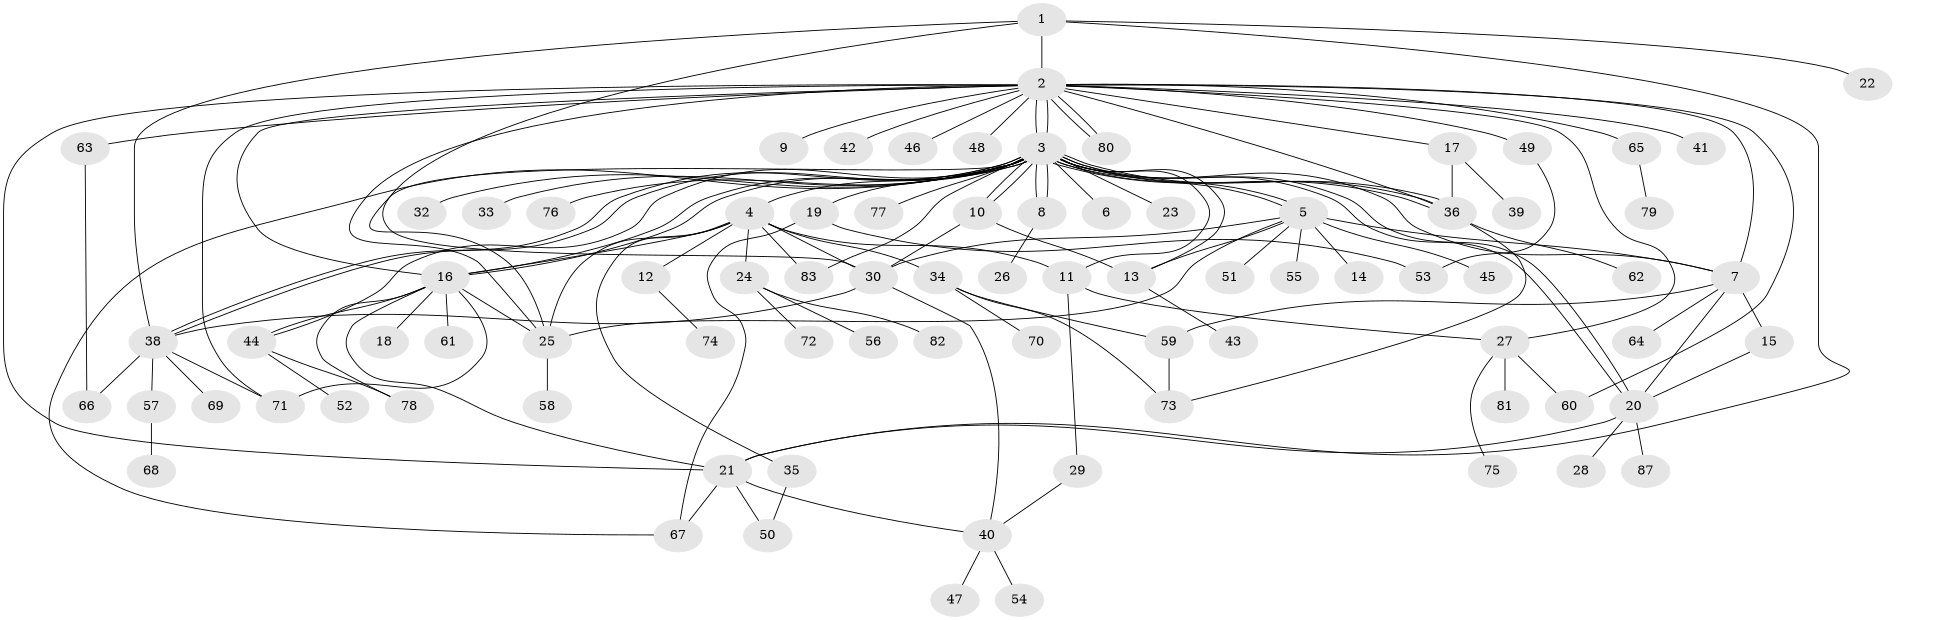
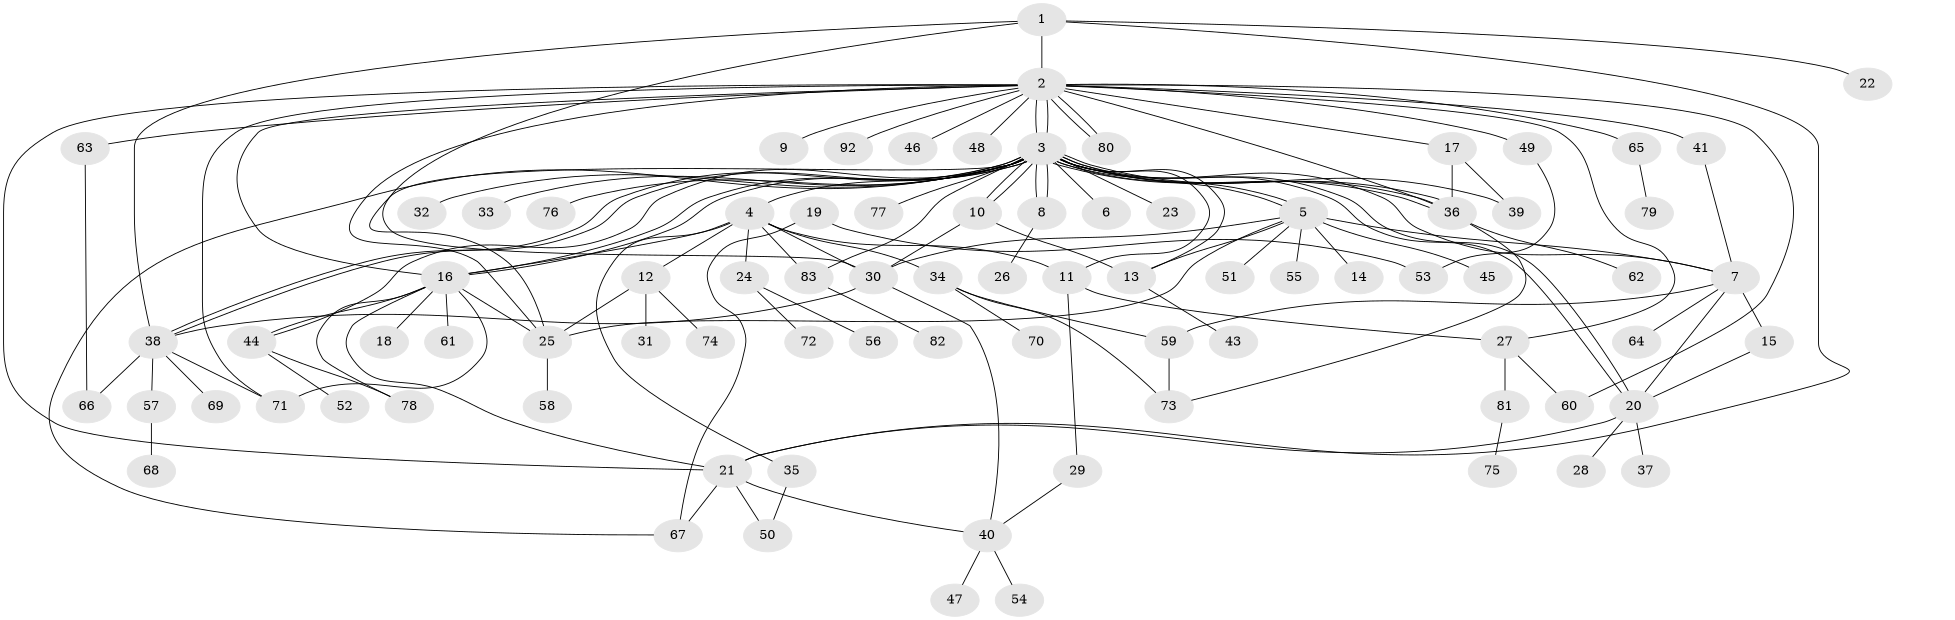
(1470, 92) -> (1718, 213)
(848, 149) -> (848, 149)
(928, 181) -> (1390, 181)
(584, 262) -> (603, 306)
(841, 310) -> (873, 310)
none -> (646, 342)
(1471, 404) -> (1499, 436)
(1646, 471) -> (1646, 471)
